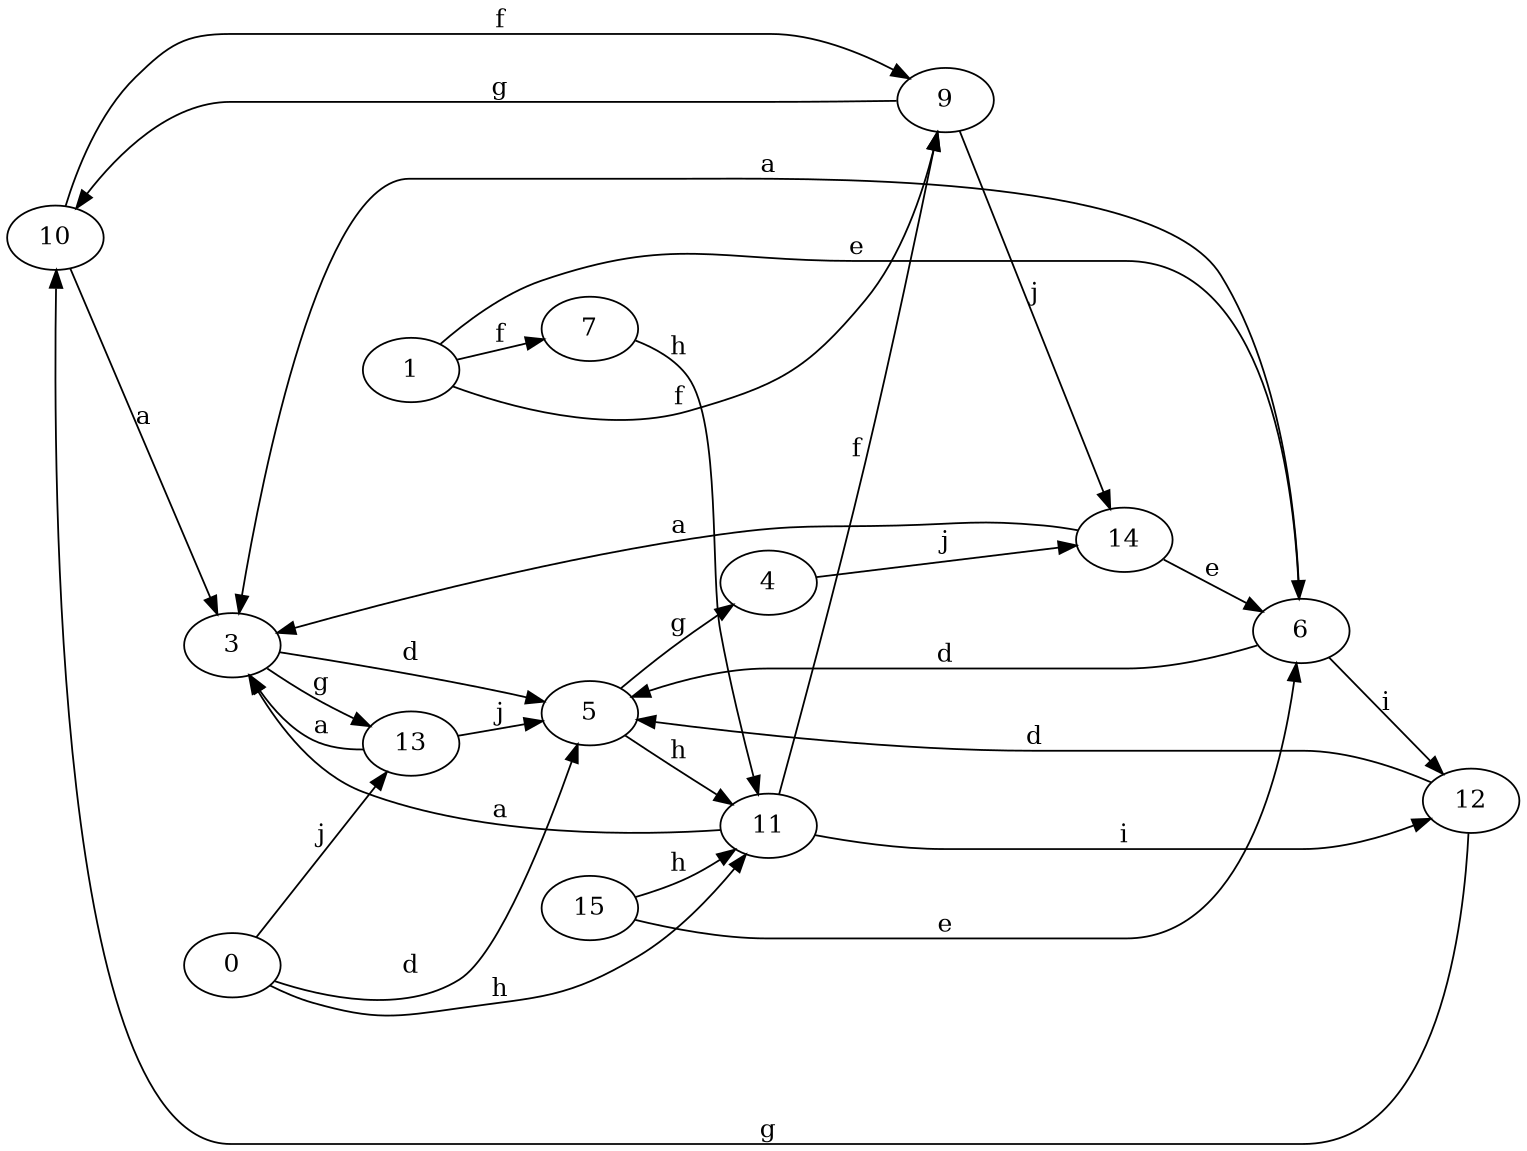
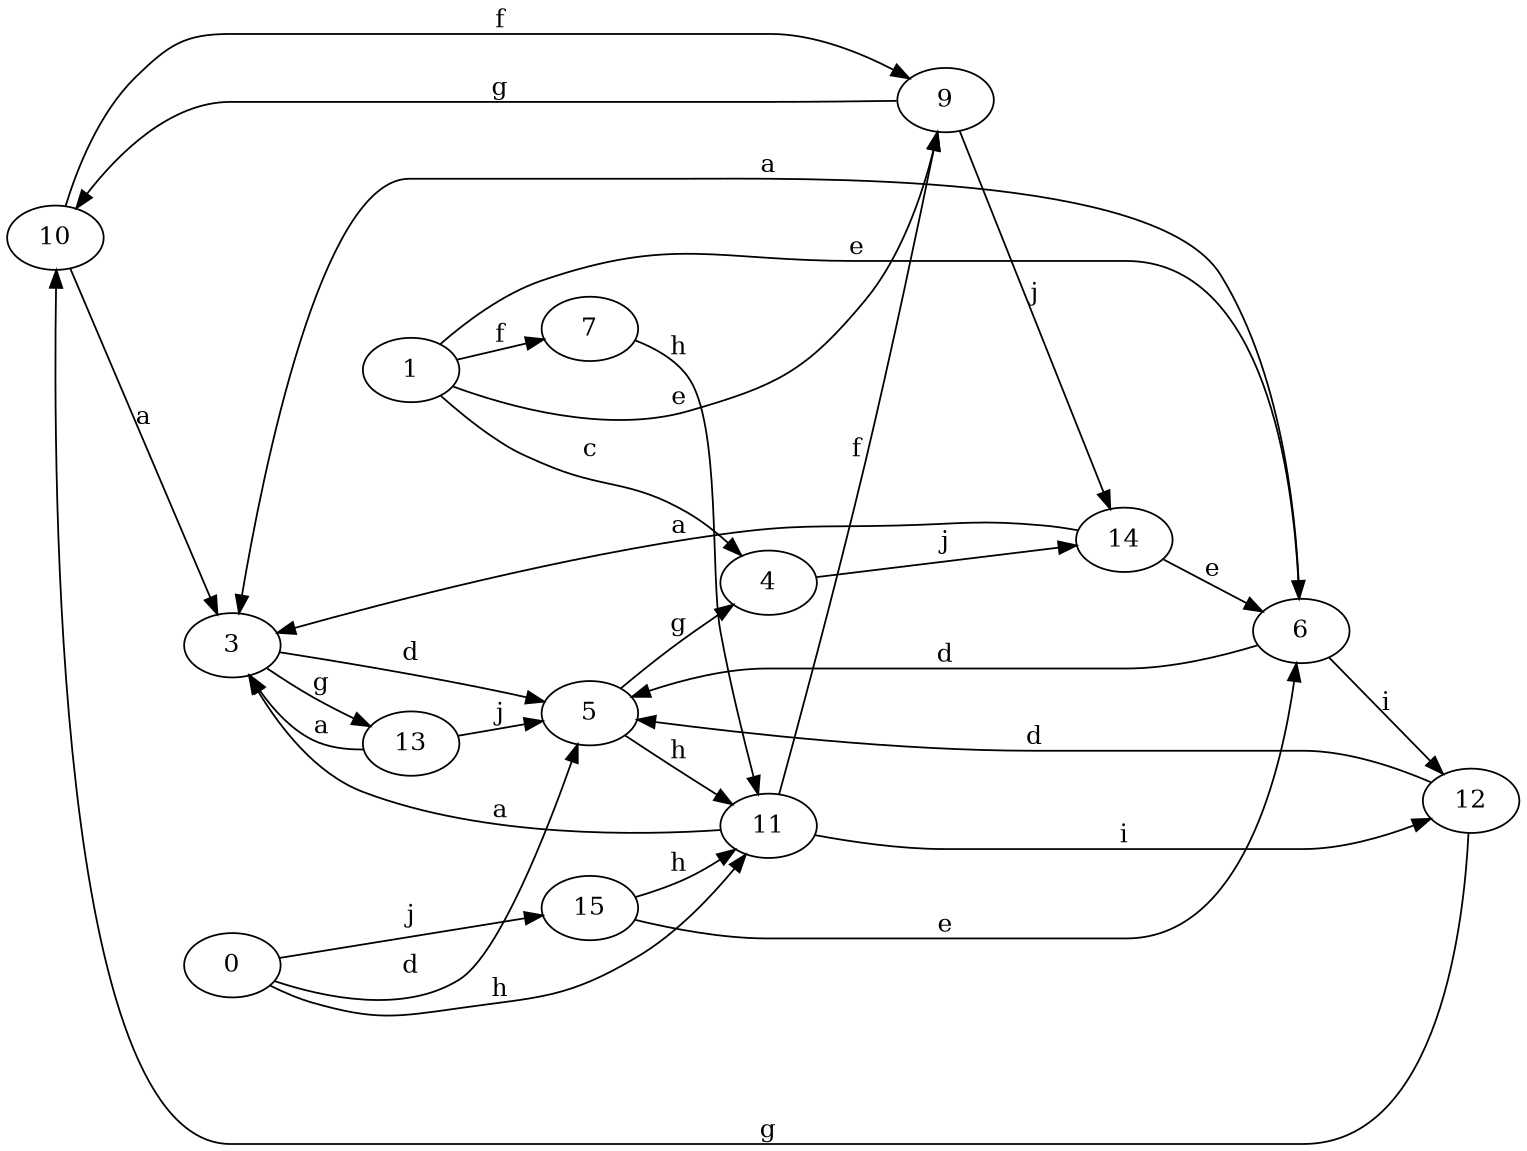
(679, 398) -> (679, 398)
none -> (581, 477)
(316, 862) -> (402, 938)
